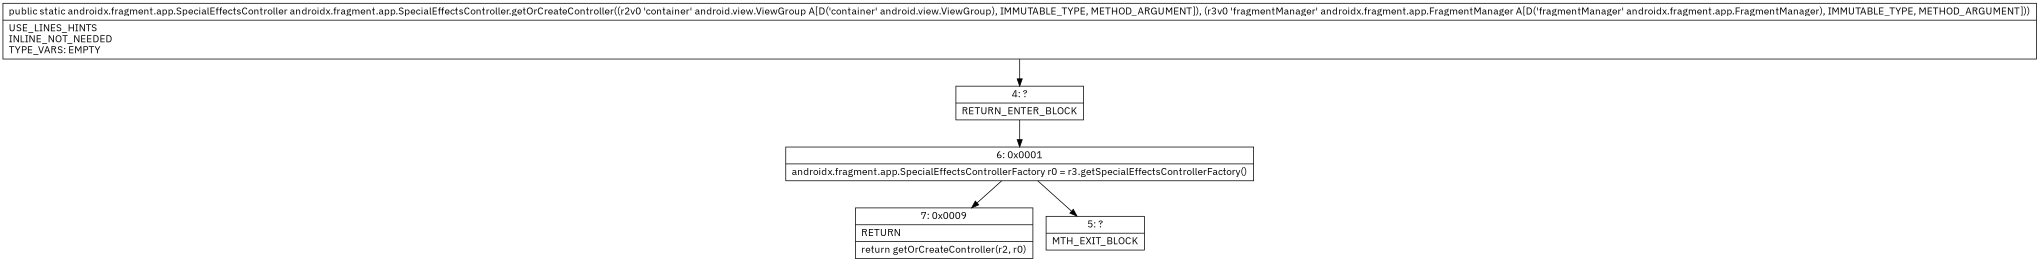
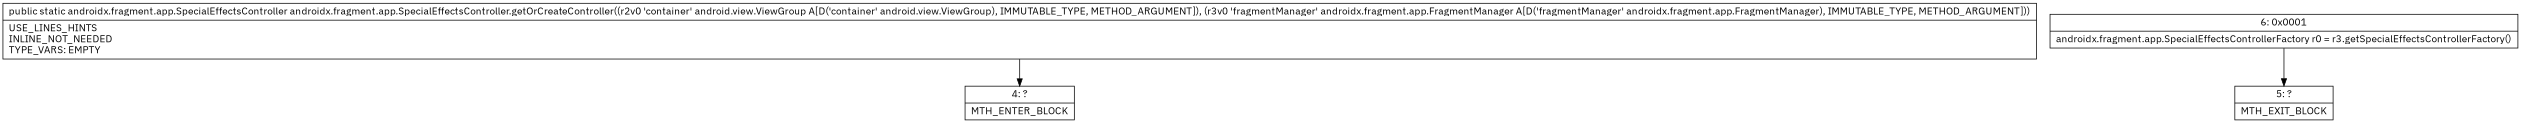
(1020, 111) -> (1020, 111)
(1020, 130) -> none
(944, 233) -> none
